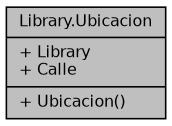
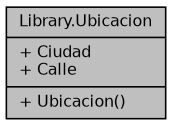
(56, 53) -> (56, 53)
